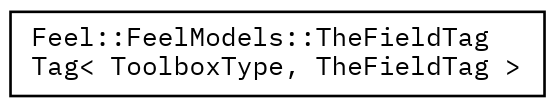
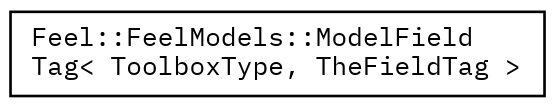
(278, 54) -> (278, 54)
